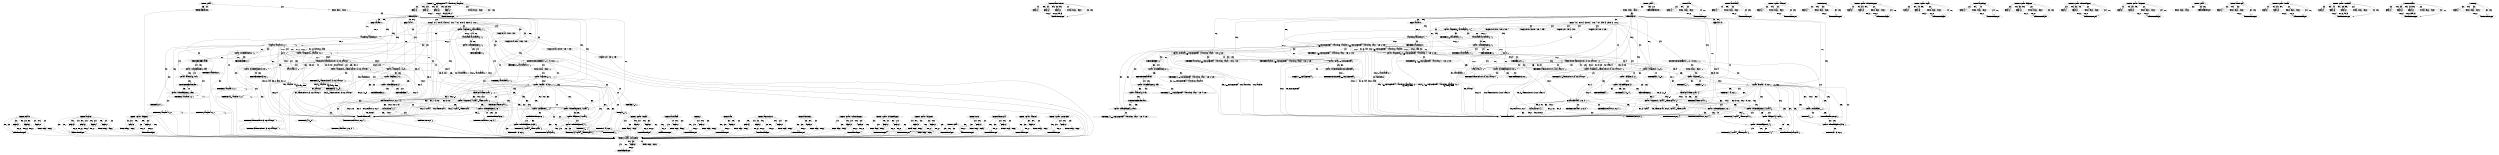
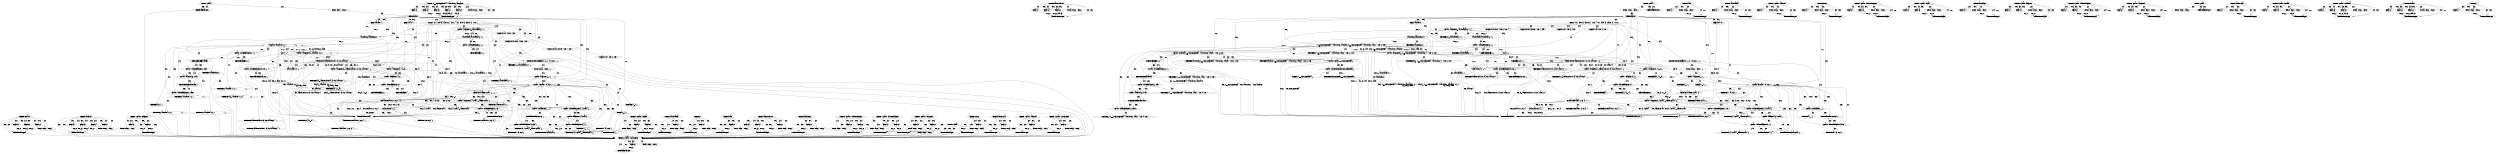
none -> (459, 10)
(1318, 67) -> (1321, 73)
